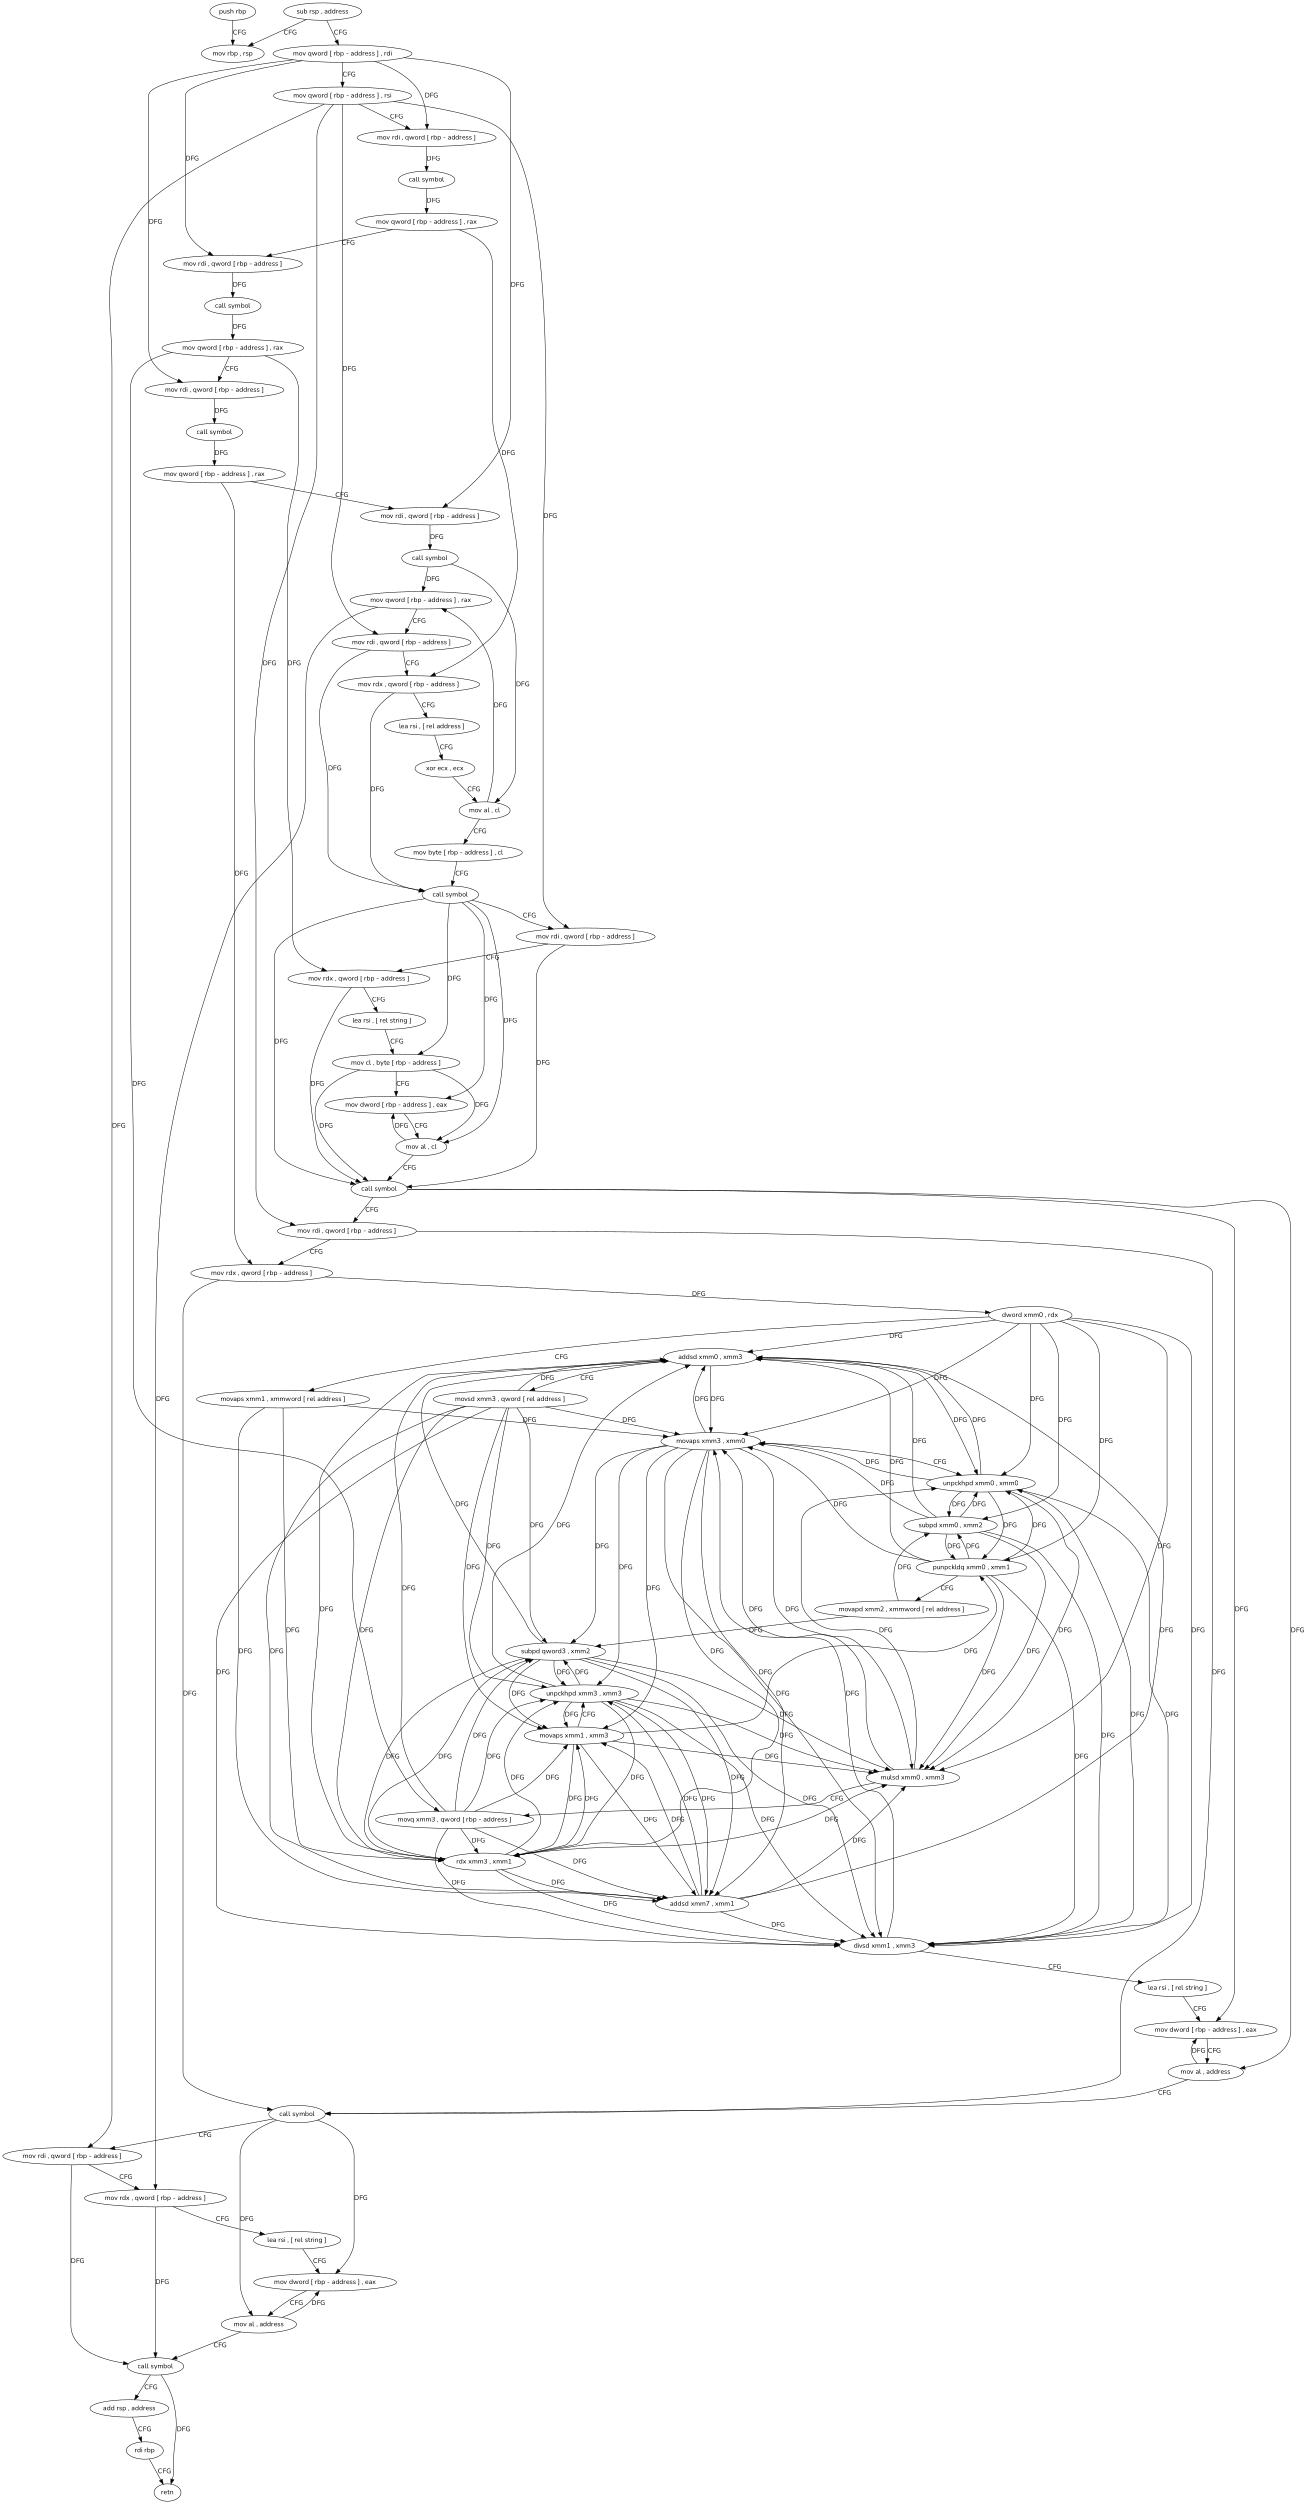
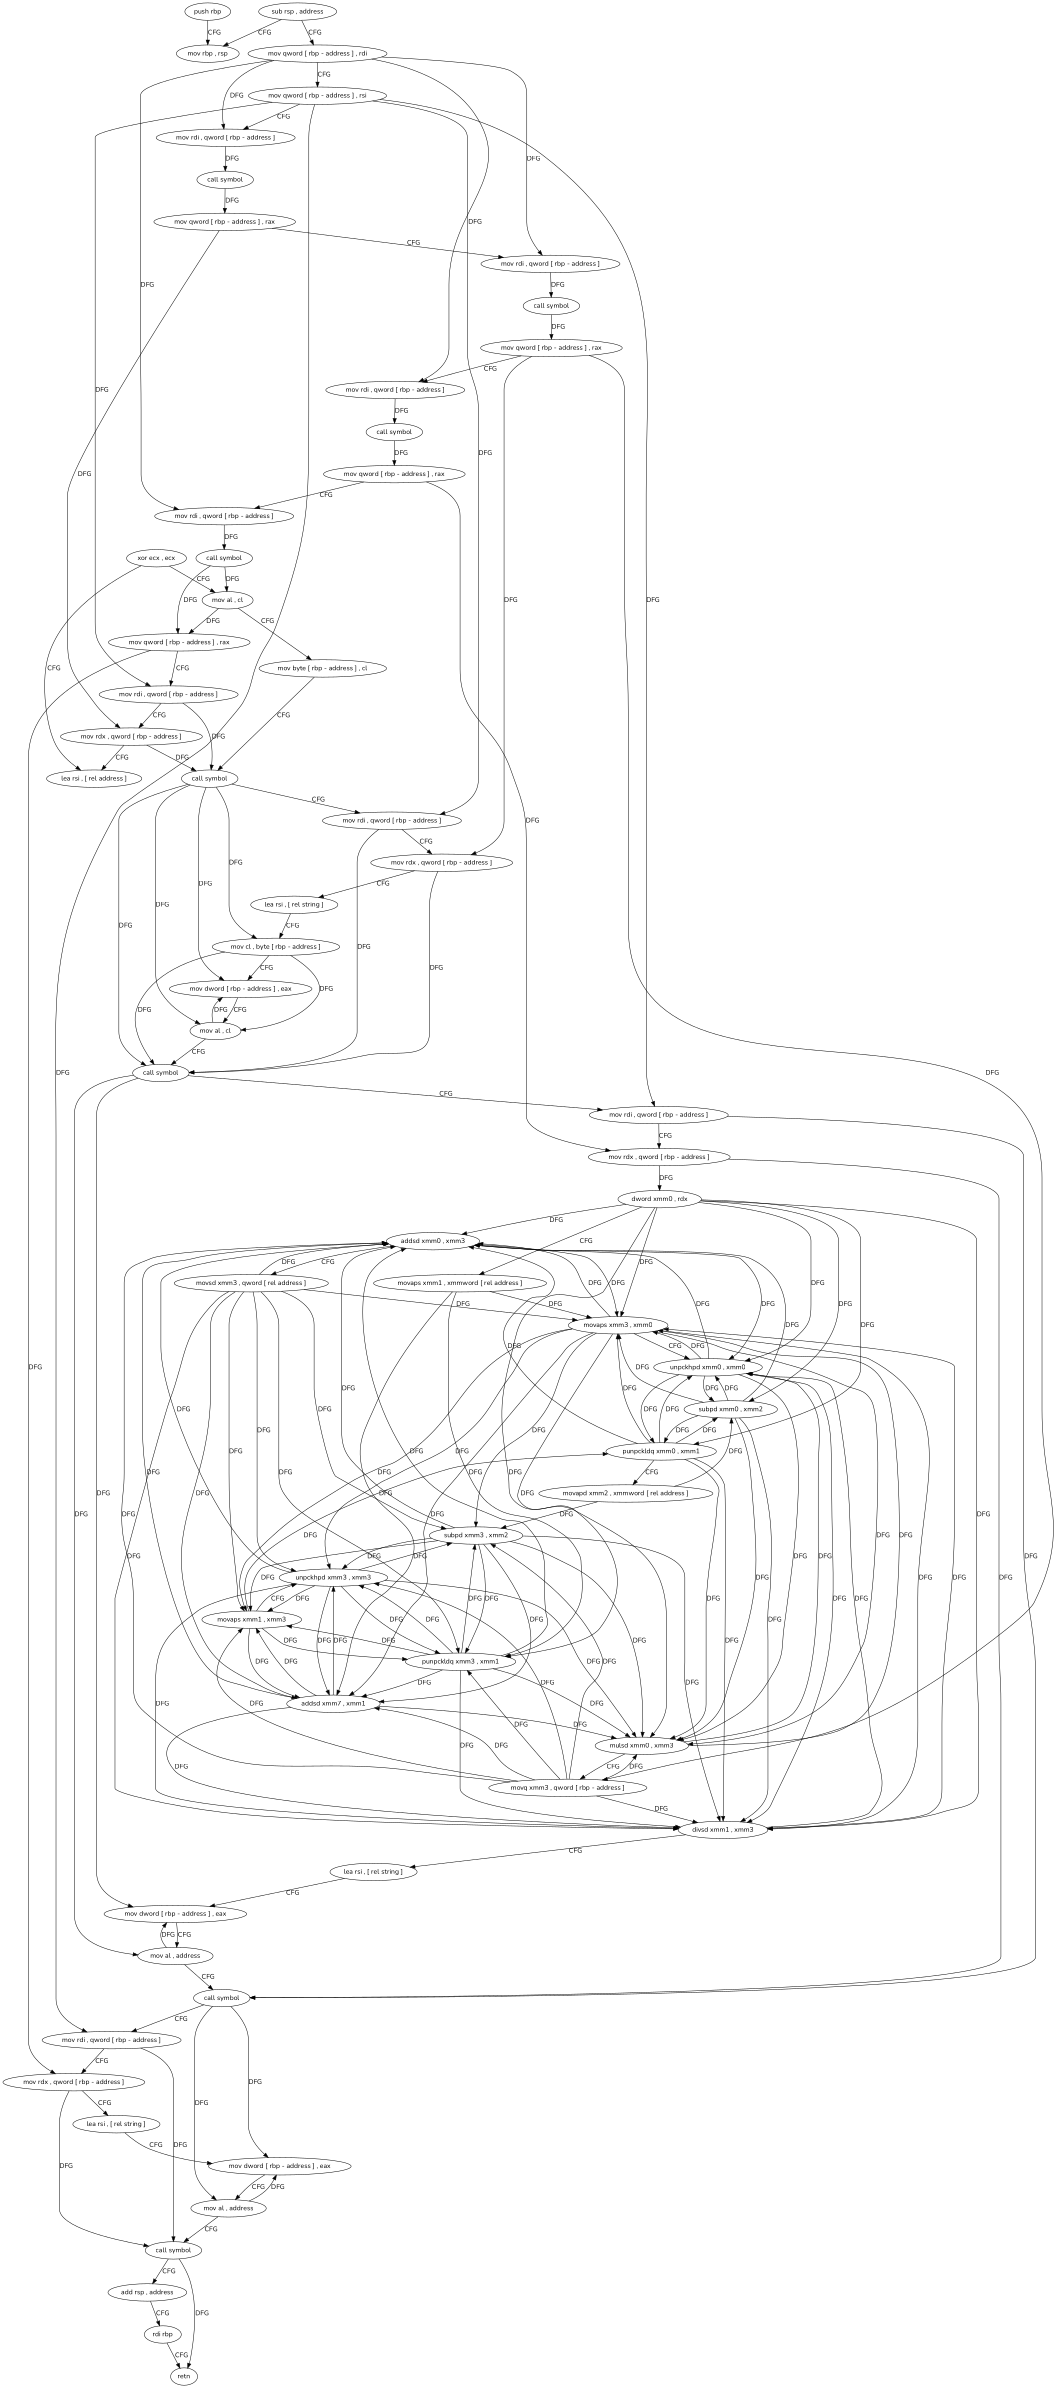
(438, 745) -> (51, 651)
(556, 1652) -> (476, 1536)
(747, 1758) -> (620, 1772)
(484, 1862) -> (461, 1662)
